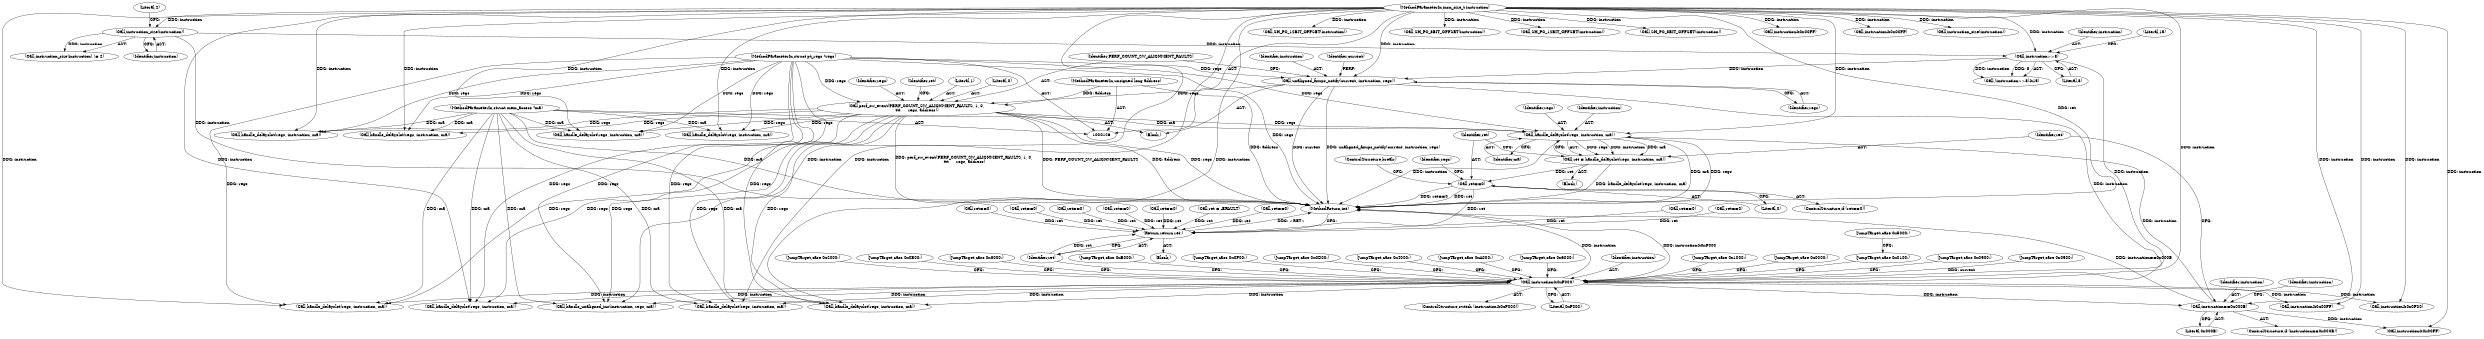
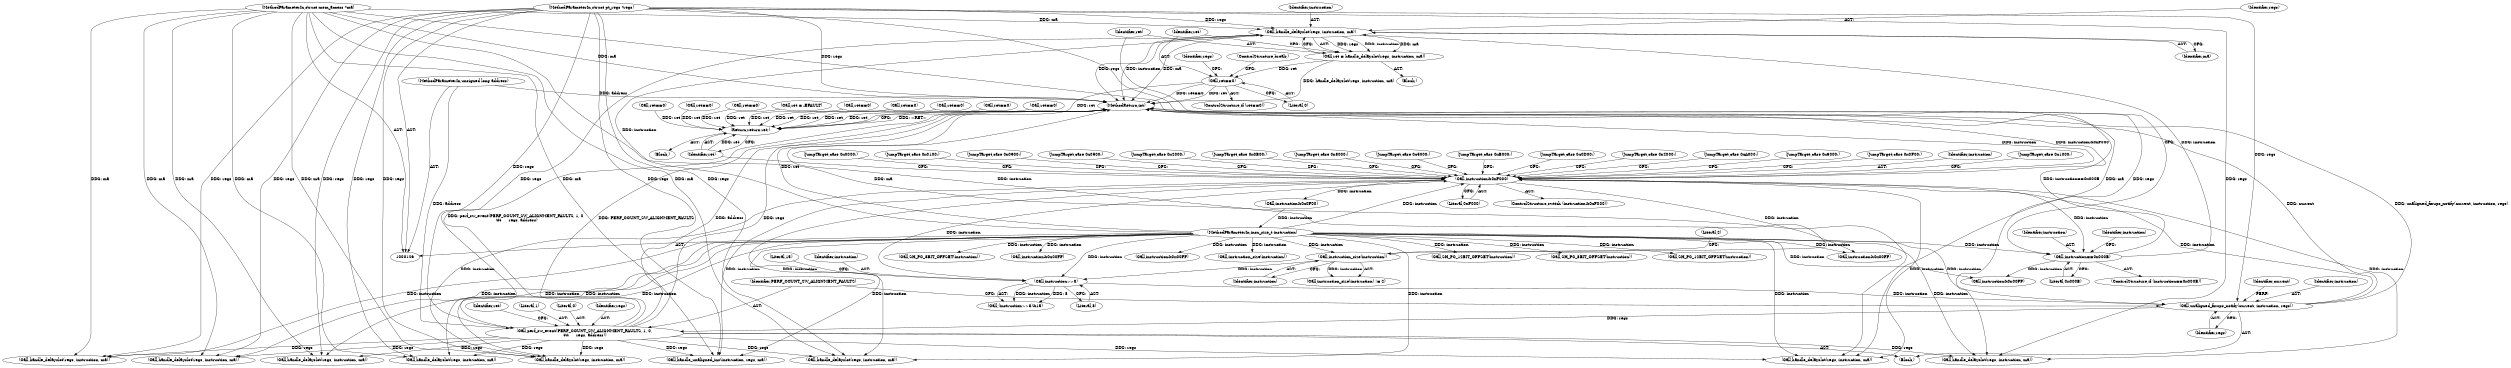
(2236, 16) -> (1273, 217)
(1883, 244) -> (1441, 167)
(1962, 270) -> (1243, 167)
